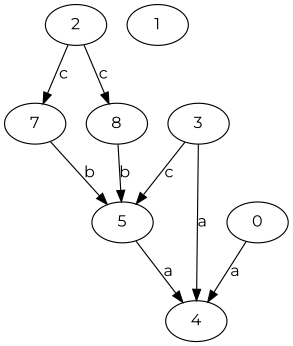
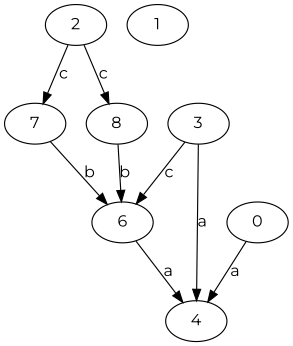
(123, 222) -> (123, 222)
